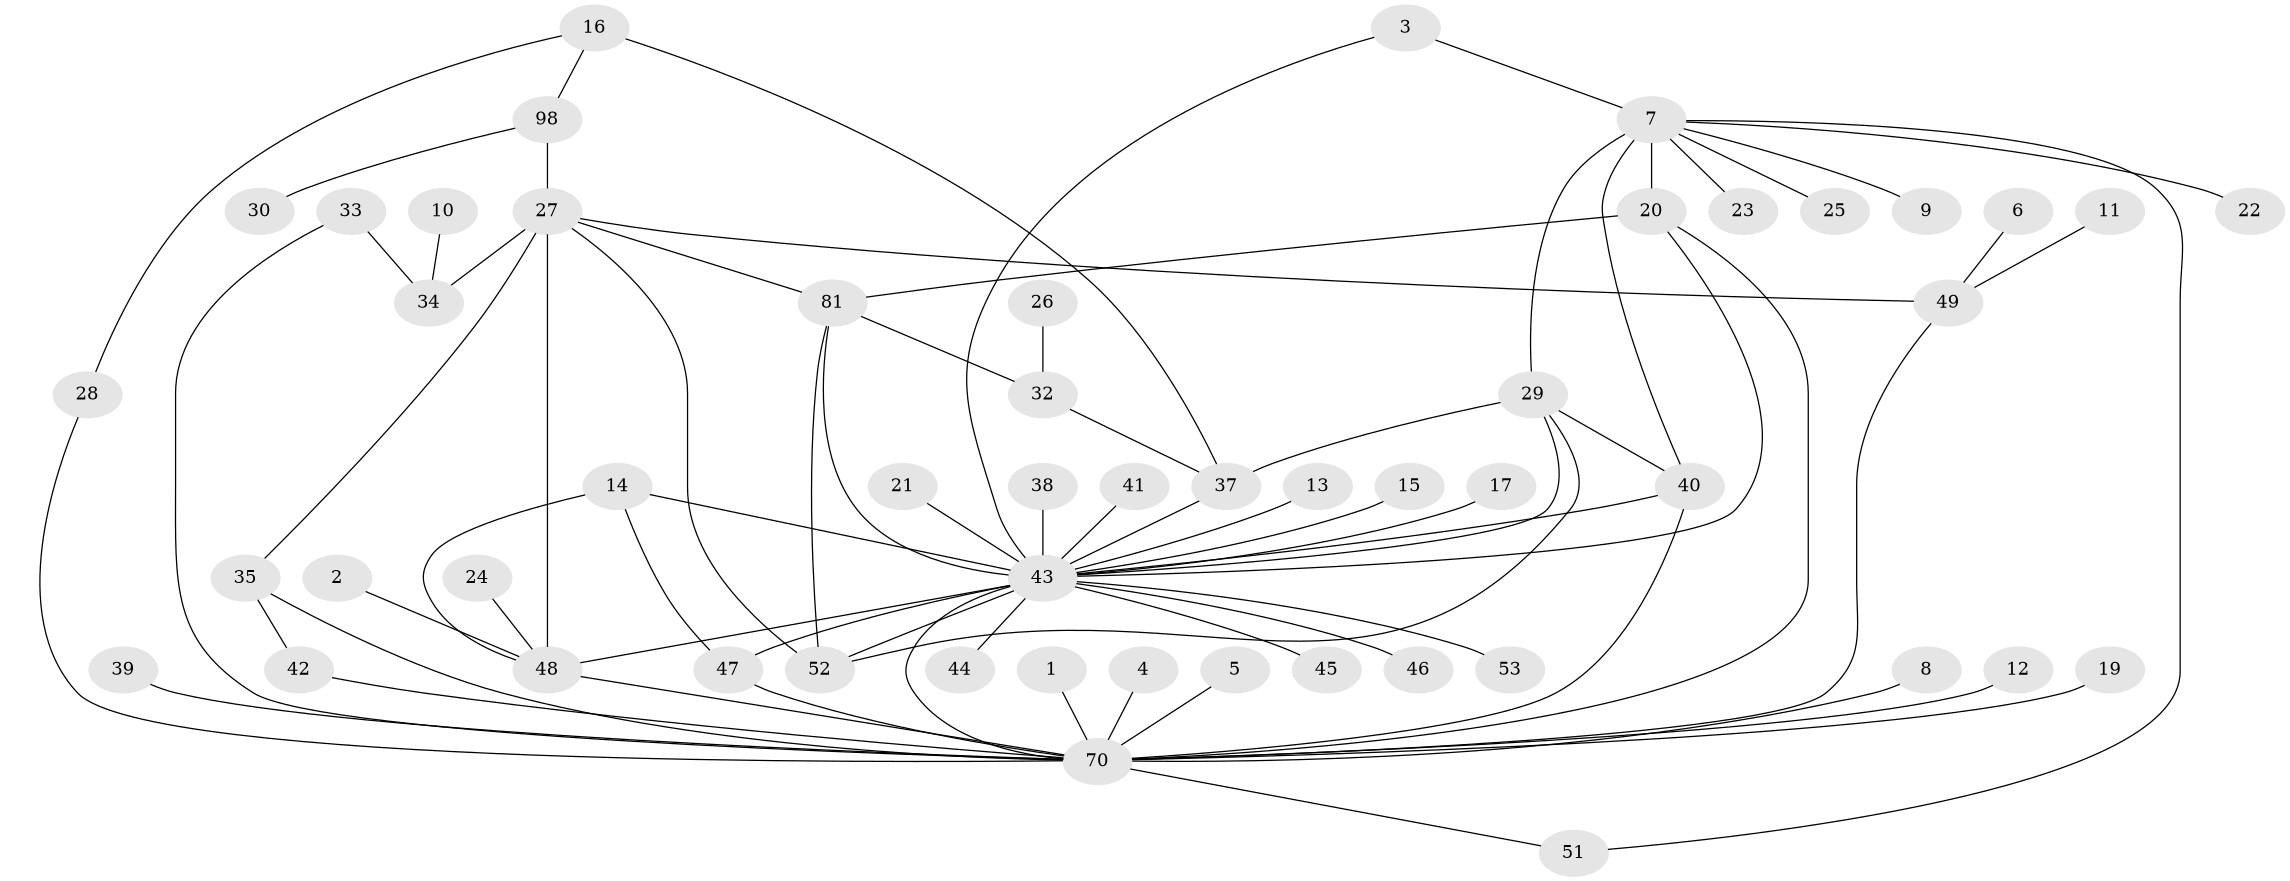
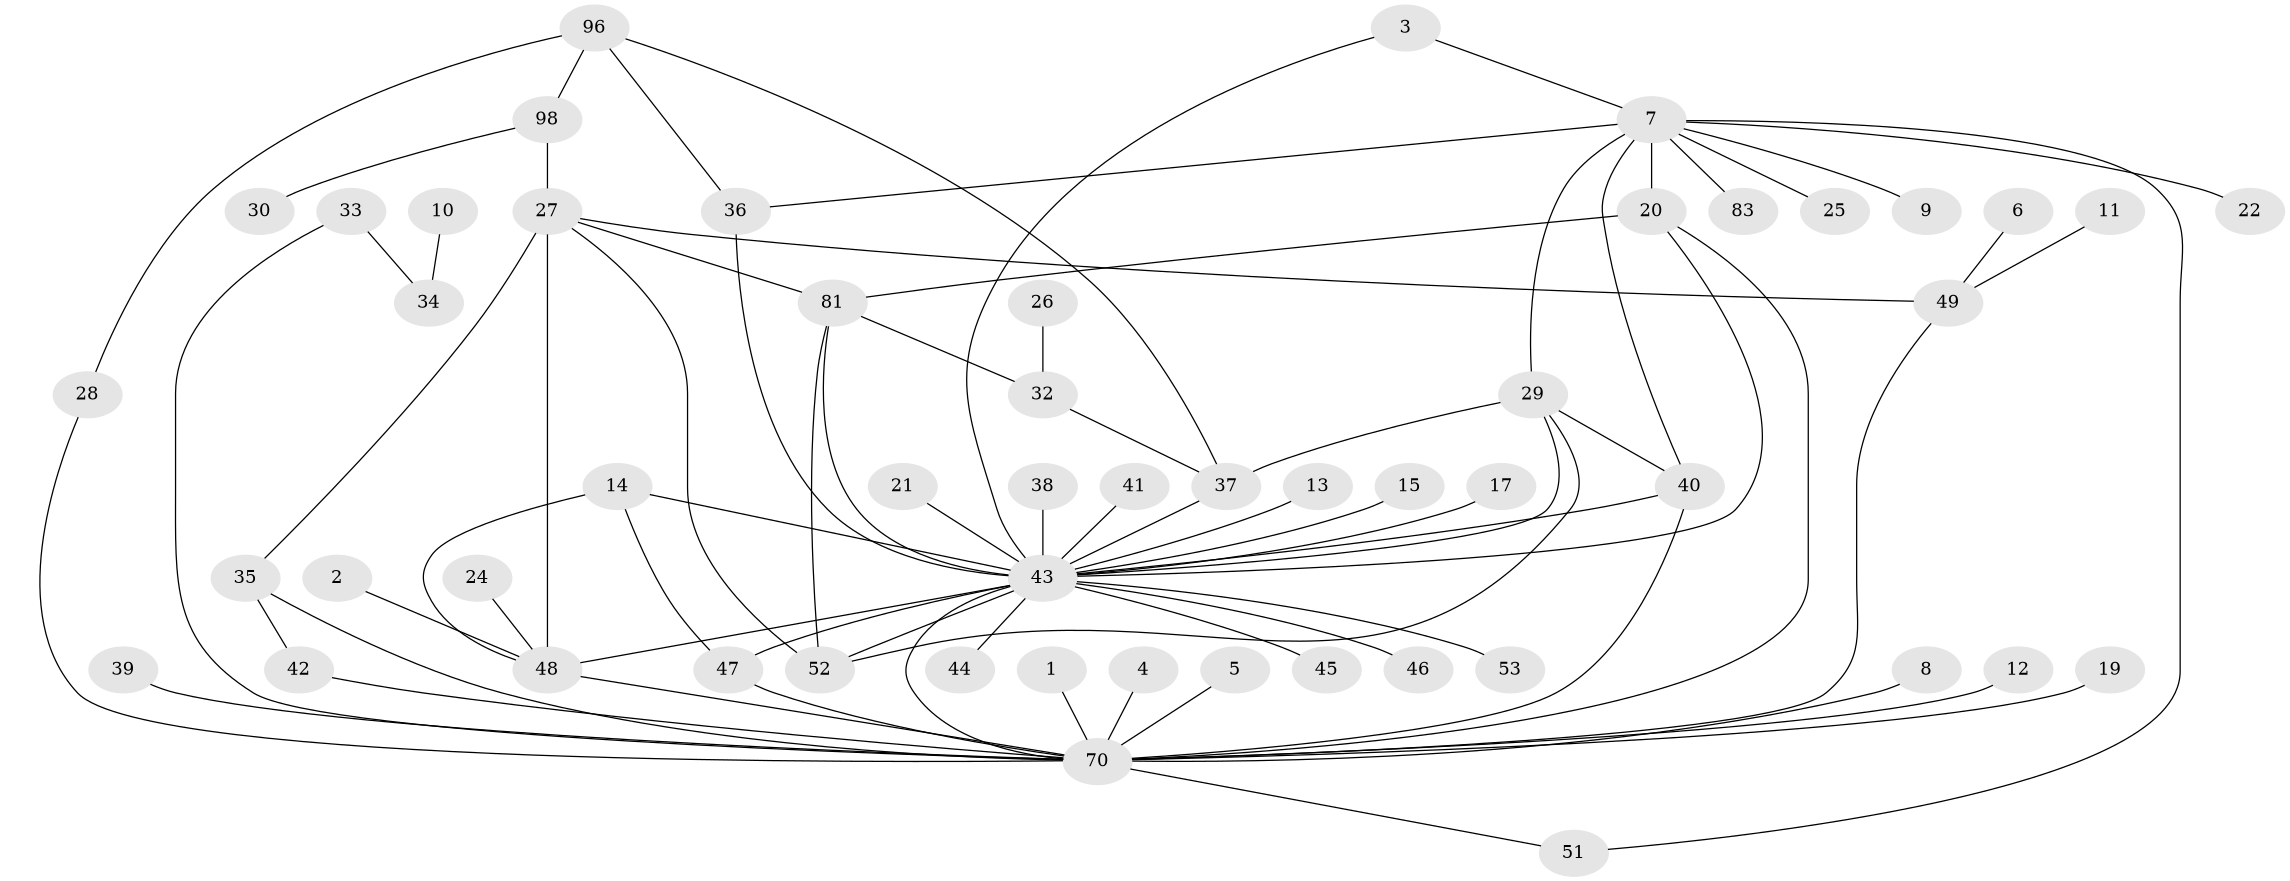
(595, 28) -> (595, 28)
none -> (736, 211)
(1743, 211) -> (1743, 211)
(488, 257) -> none
